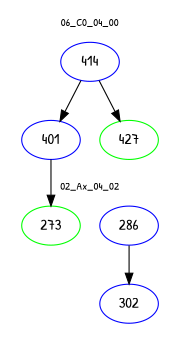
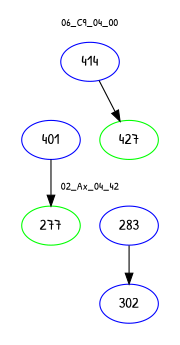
(90, 23) -> (90, 23)
(73, 96) -> none
(90, 187) -> (90, 187)
(51, 226) -> (51, 226)
(129, 226) -> (129, 226)
